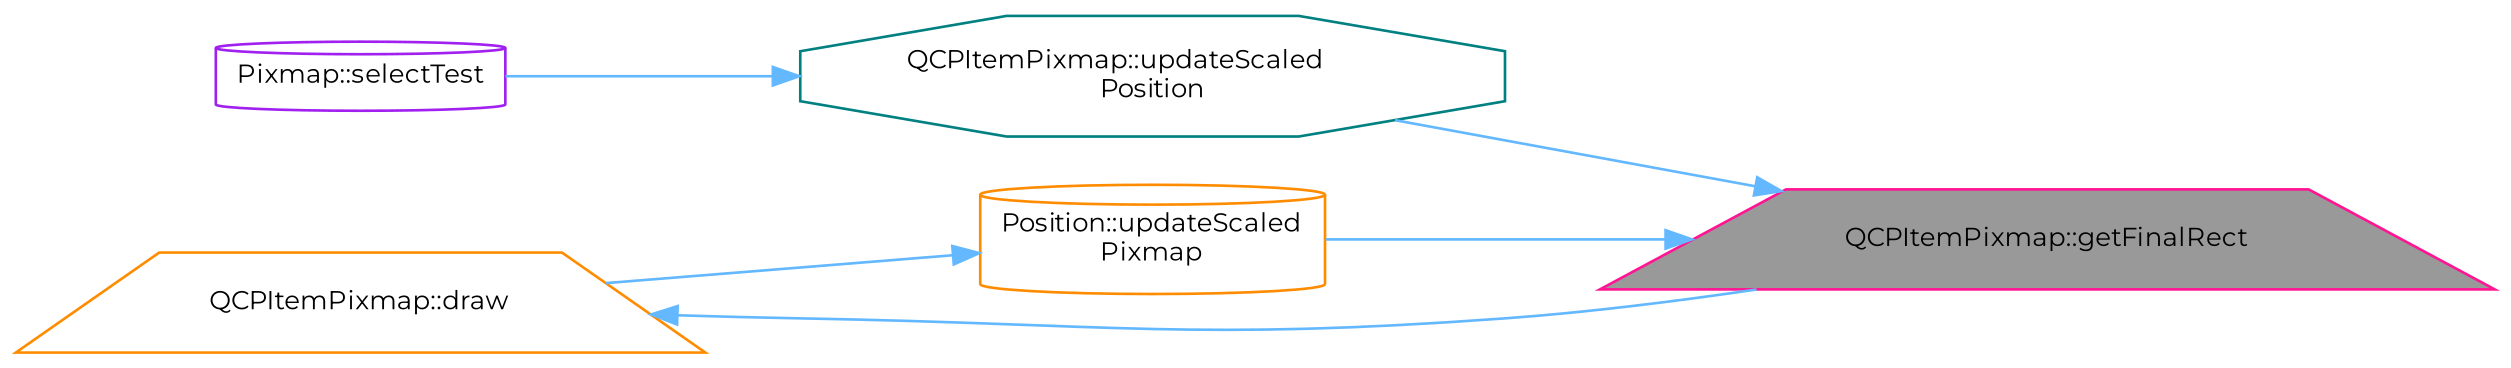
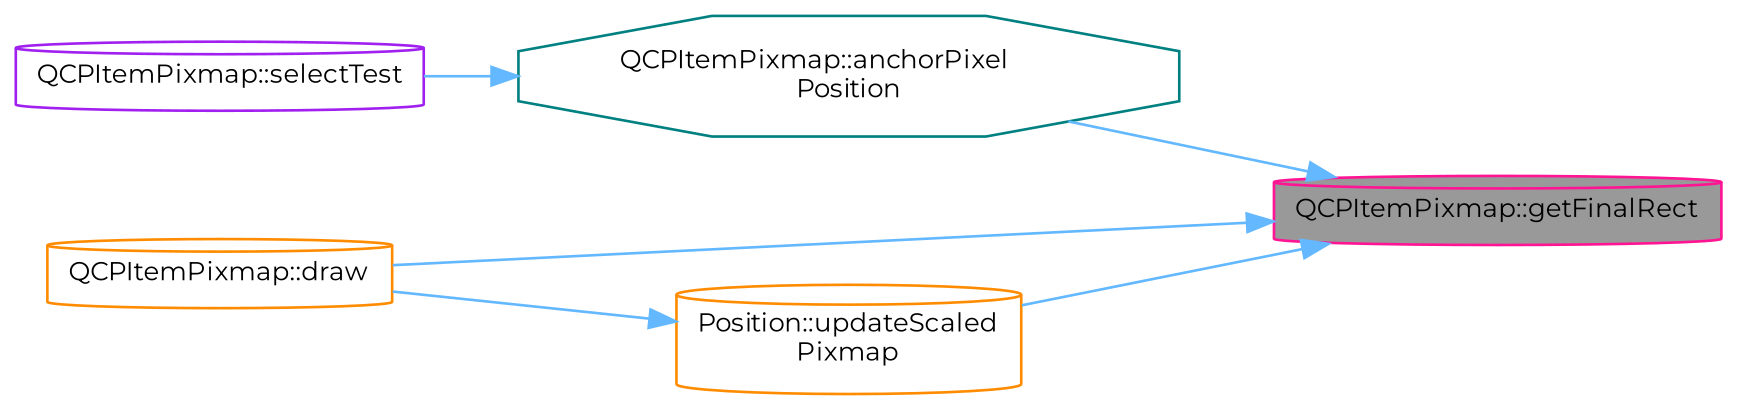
(361, 76) -> (220, 76)
(1153, 76) -> (849, 76)
(2047, 239) -> (1498, 210)
(361, 303) -> (220, 274)
(1218, 330) -> (820, 244)
